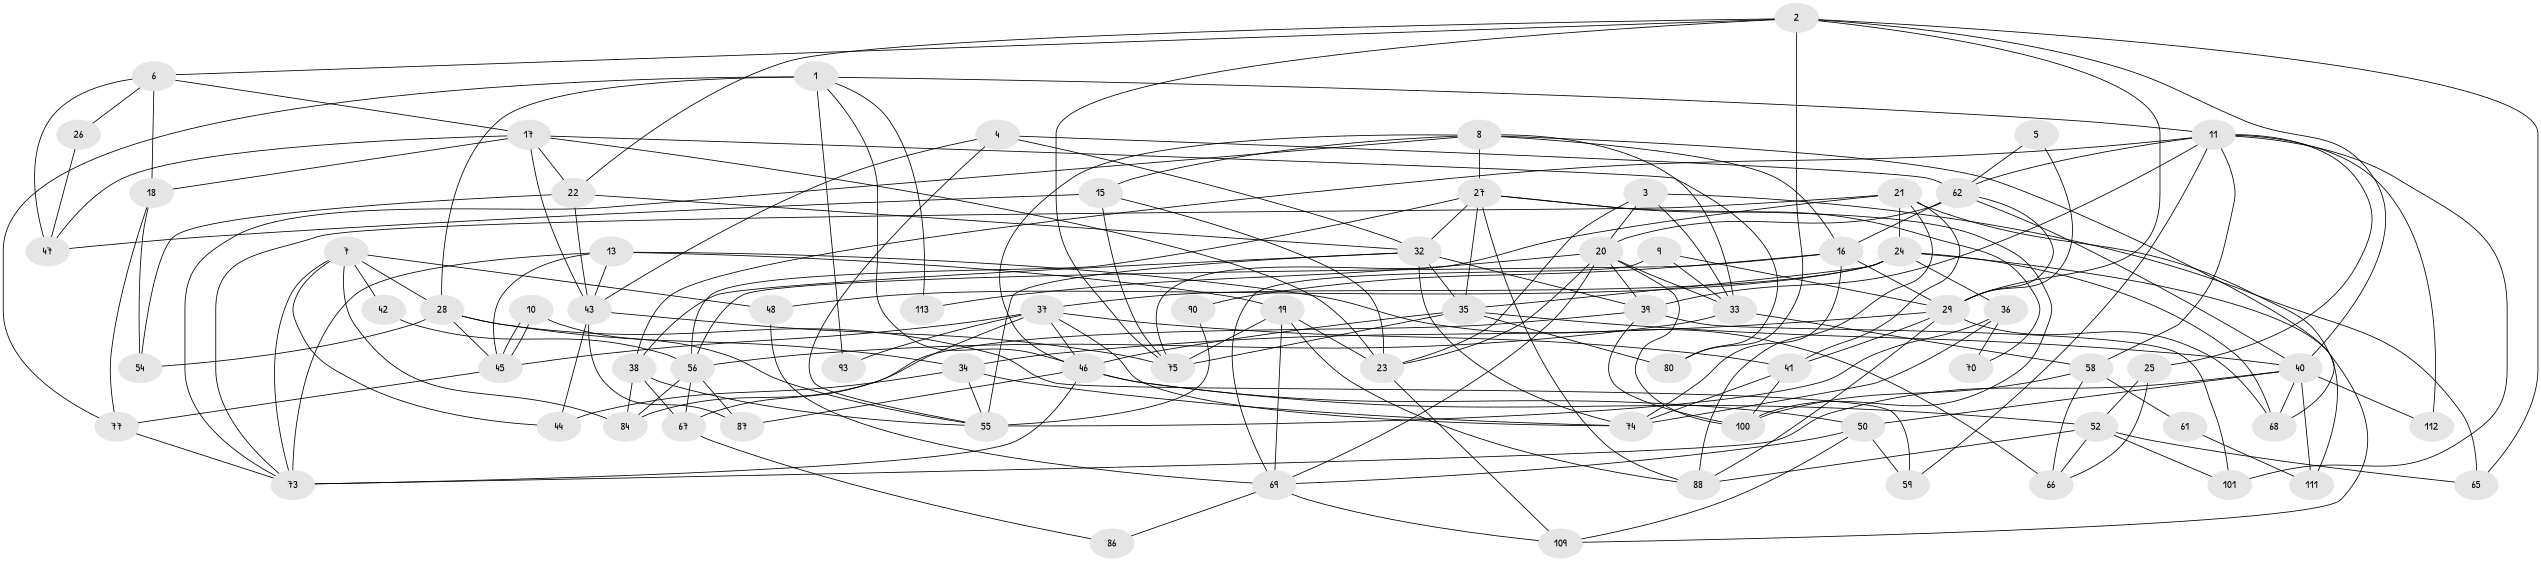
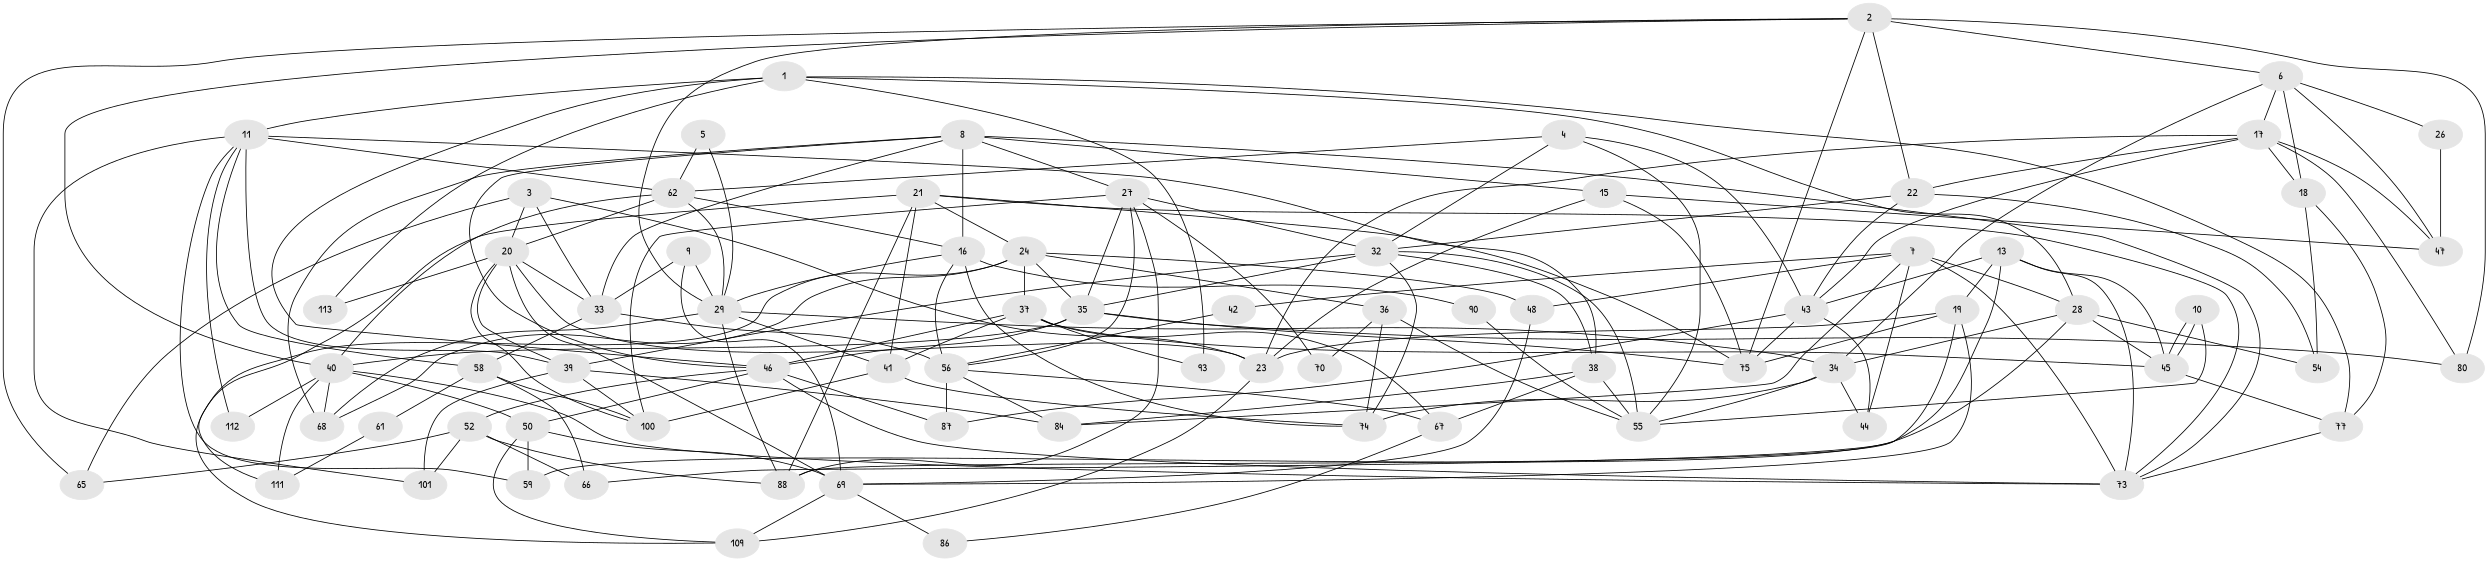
none -> (2038, 195)
(2149, 368) -> none
(1321, 414) -> none
